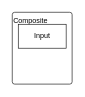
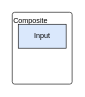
(42, 36) -> (42, 36)
